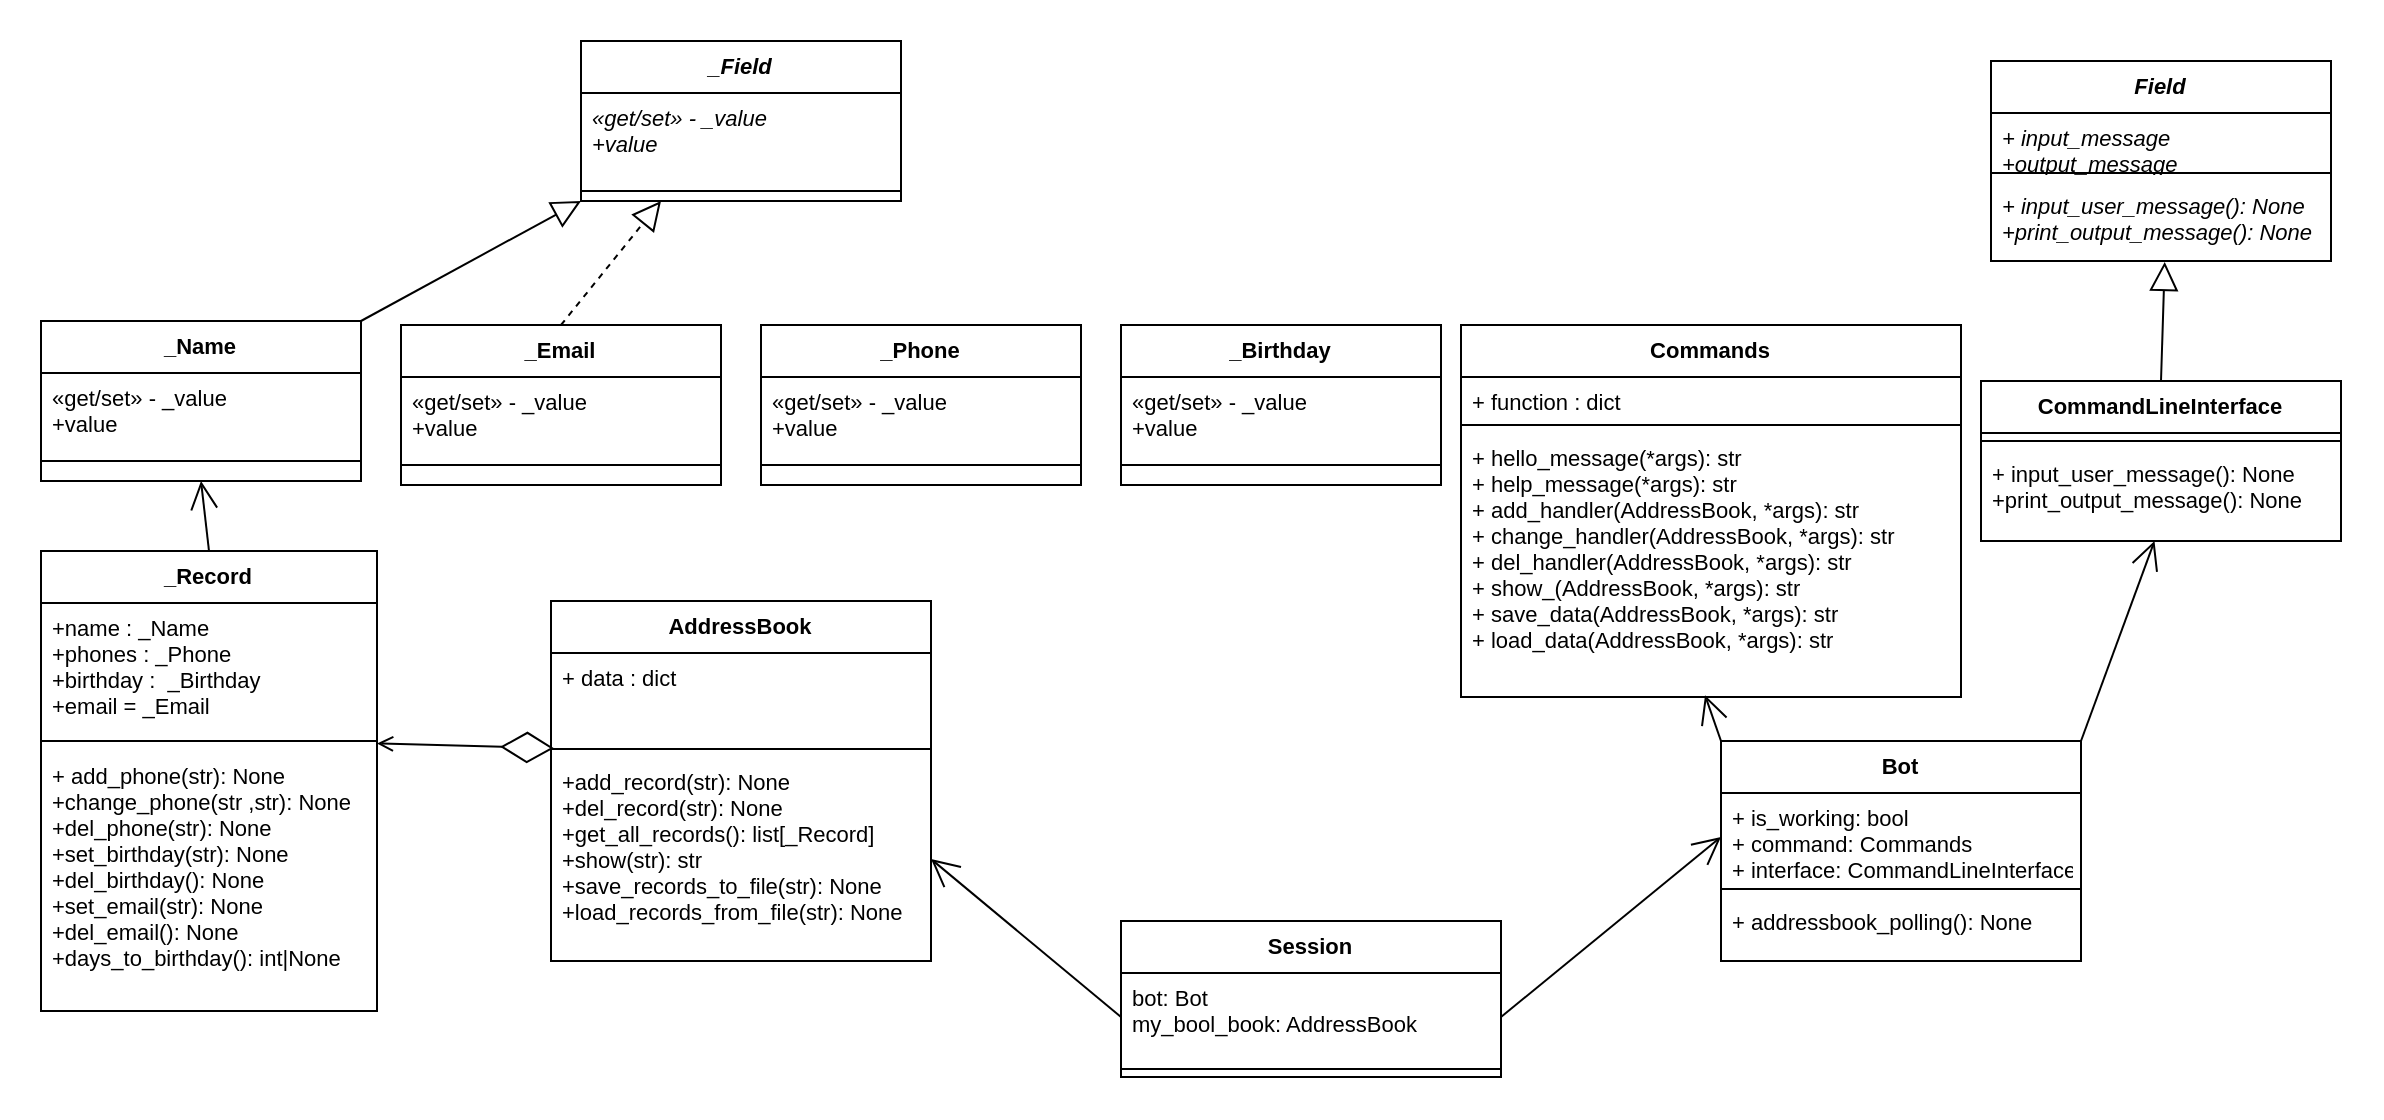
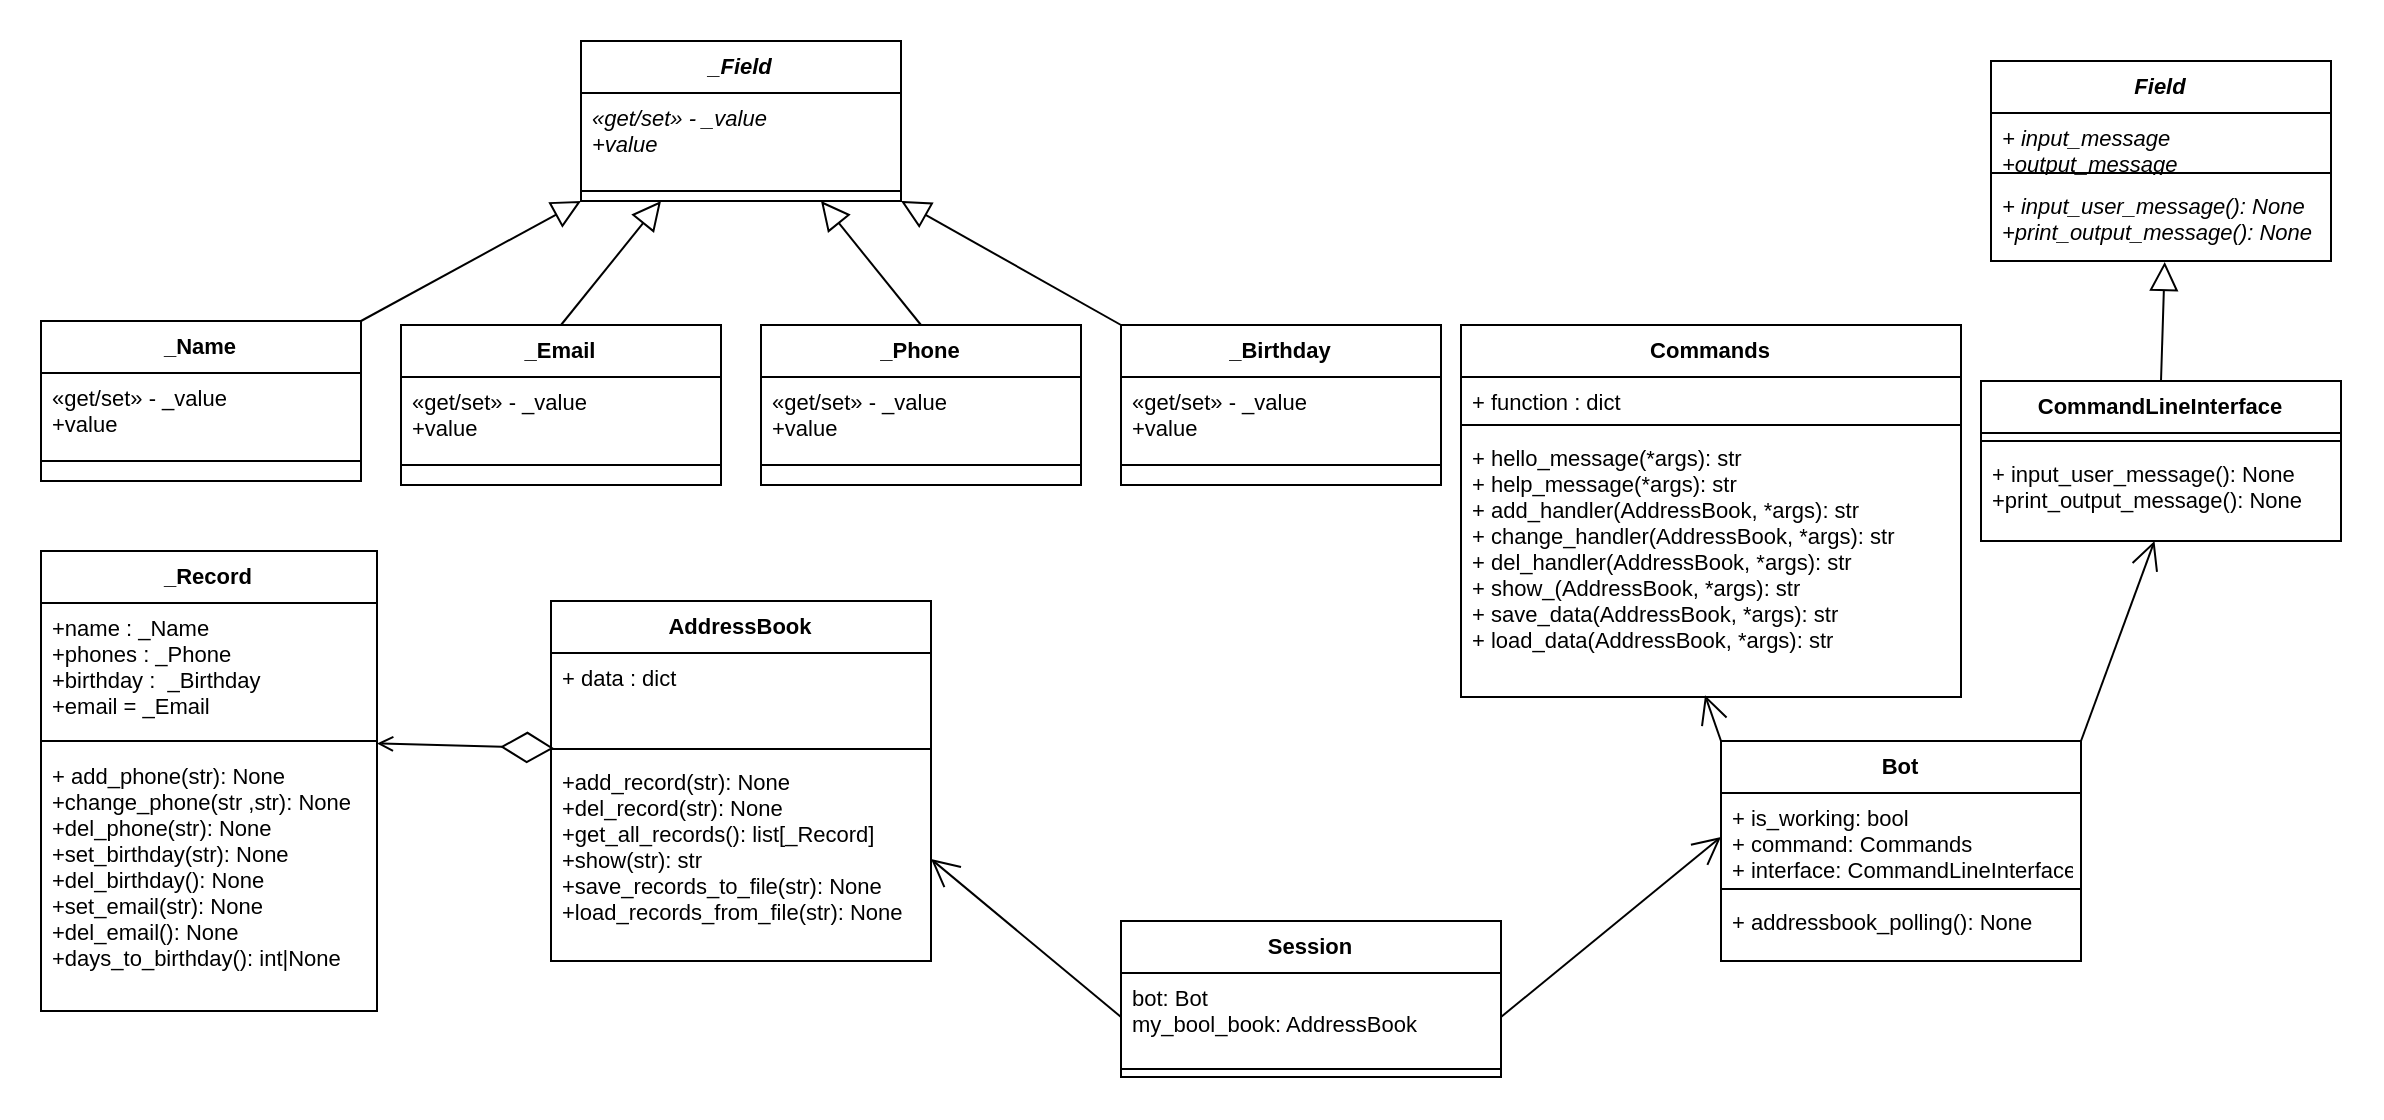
none -> (1023, 270)
(603, 273) -> (603, 273)
none -> (880, 274)
(205, 519) -> none
